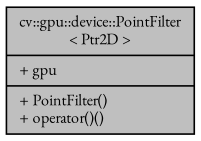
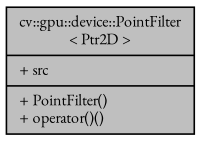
(39, 70) -> (35, 70)
